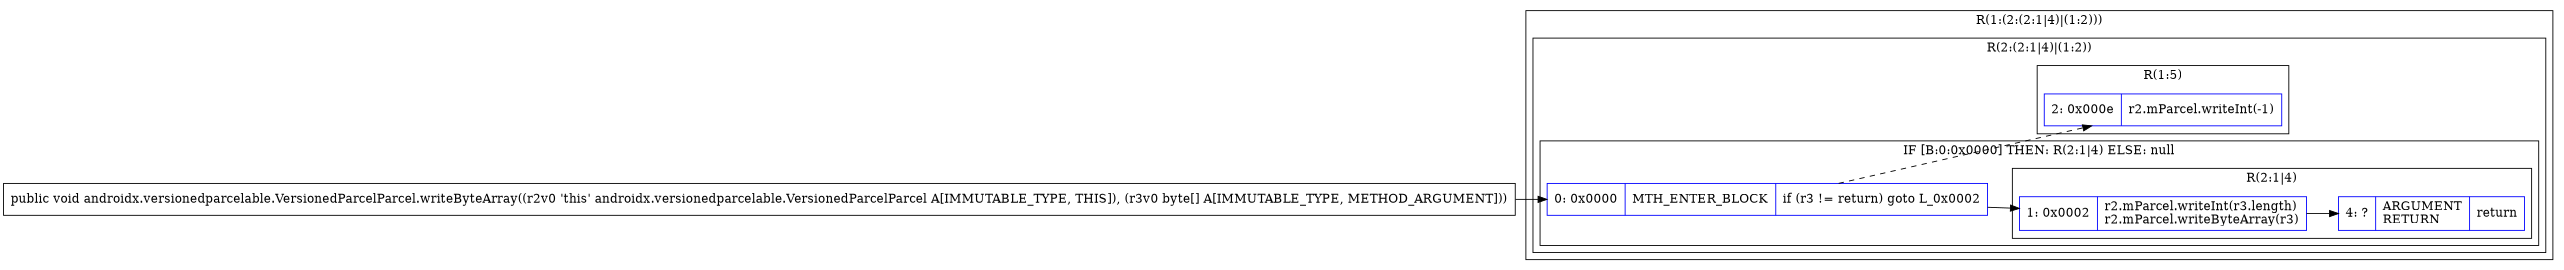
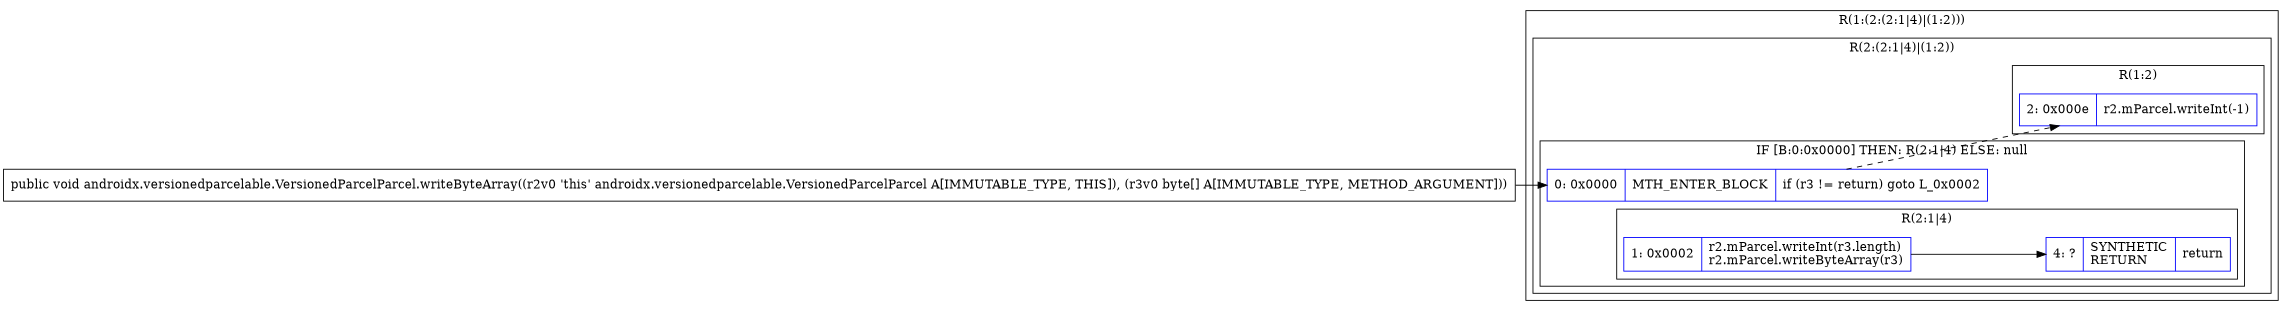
(2163, 76) -> (2138, 76)
(2423, 206) -> (2129, 247)
(1999, 208) -> none
